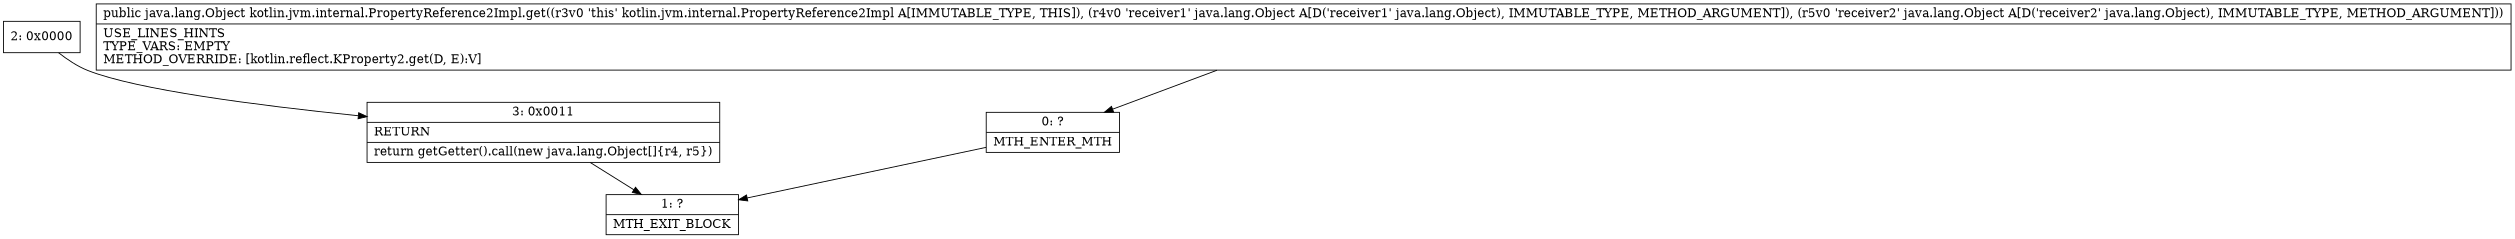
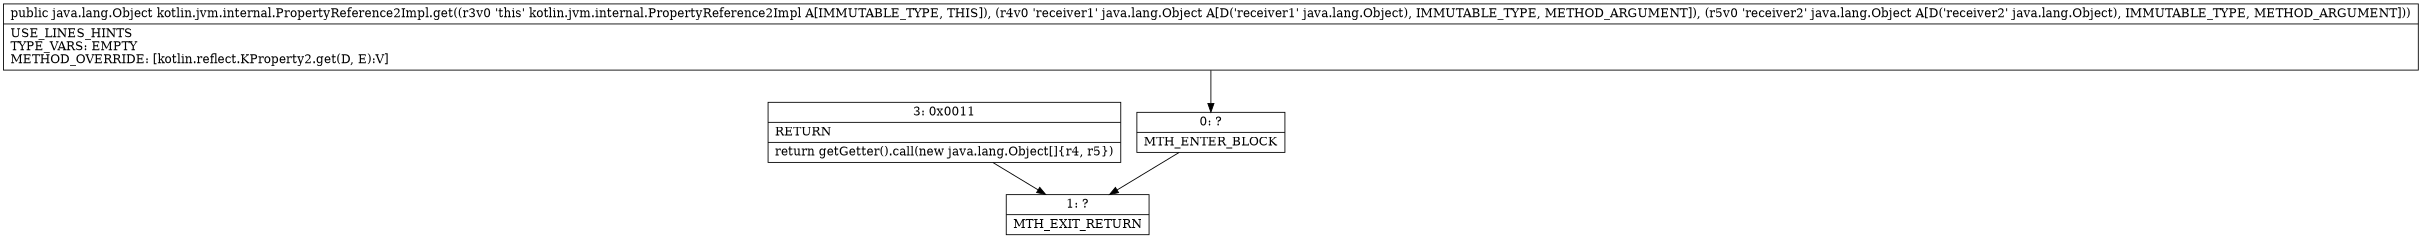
(42, 37) -> none
(1053, 142) -> (1211, 142)
(672, 224) -> (1078, 224)
